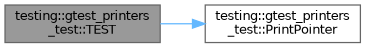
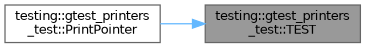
(176, 24) -> (176, 24)
